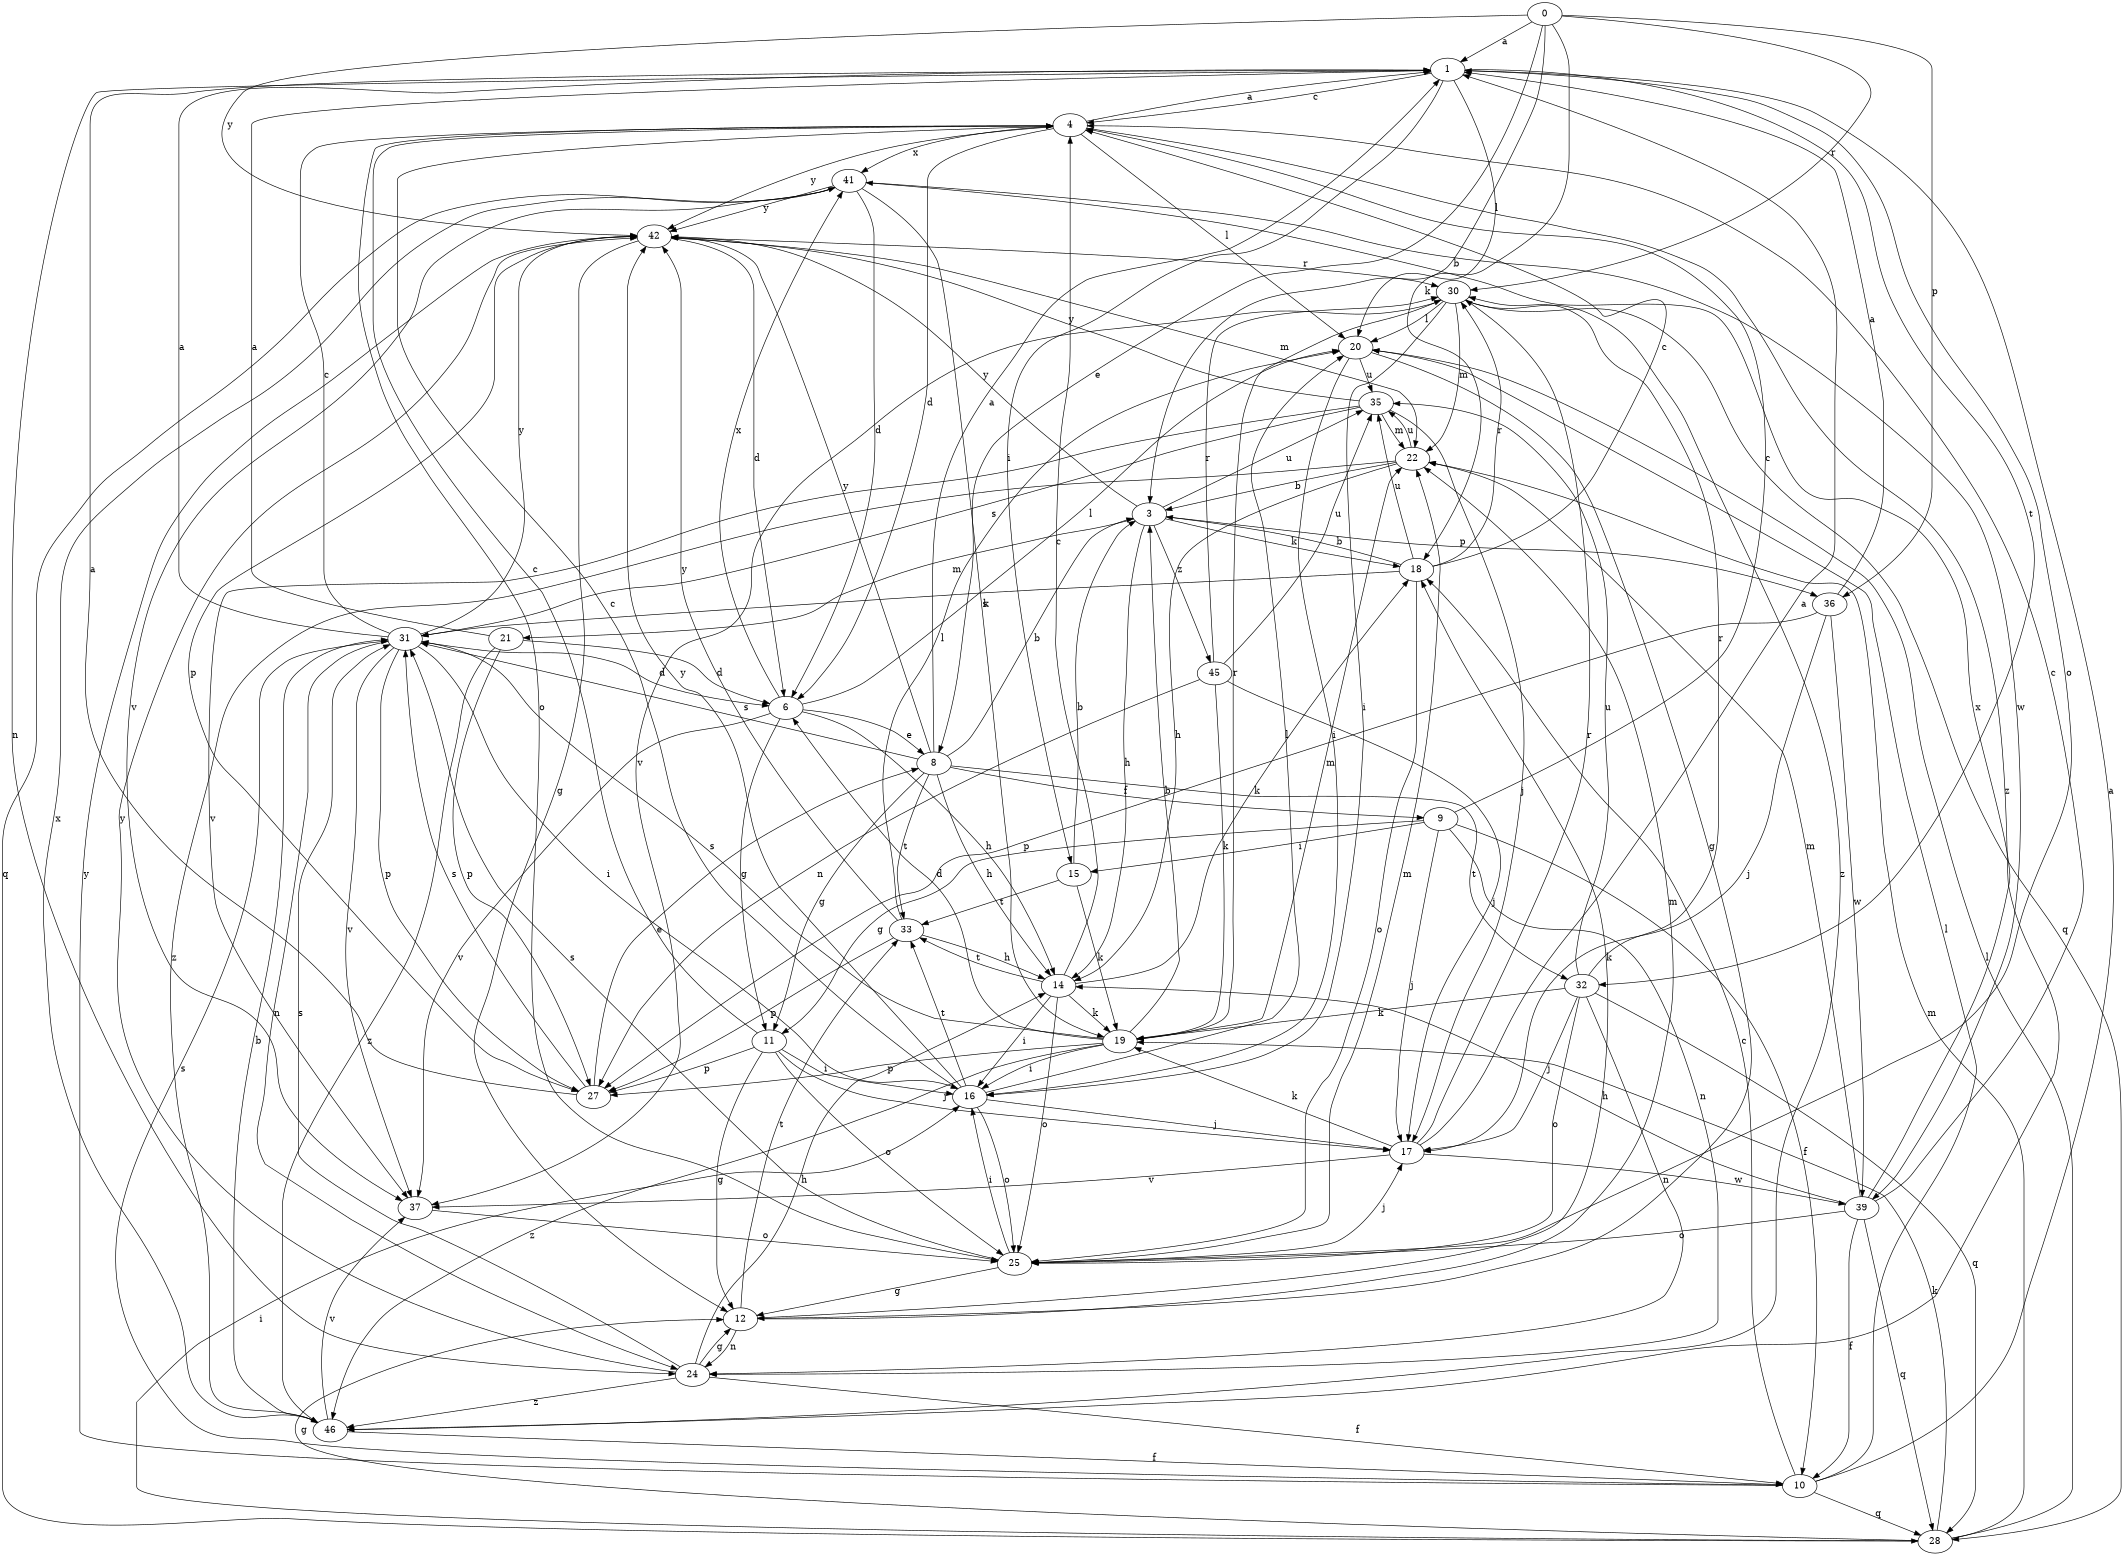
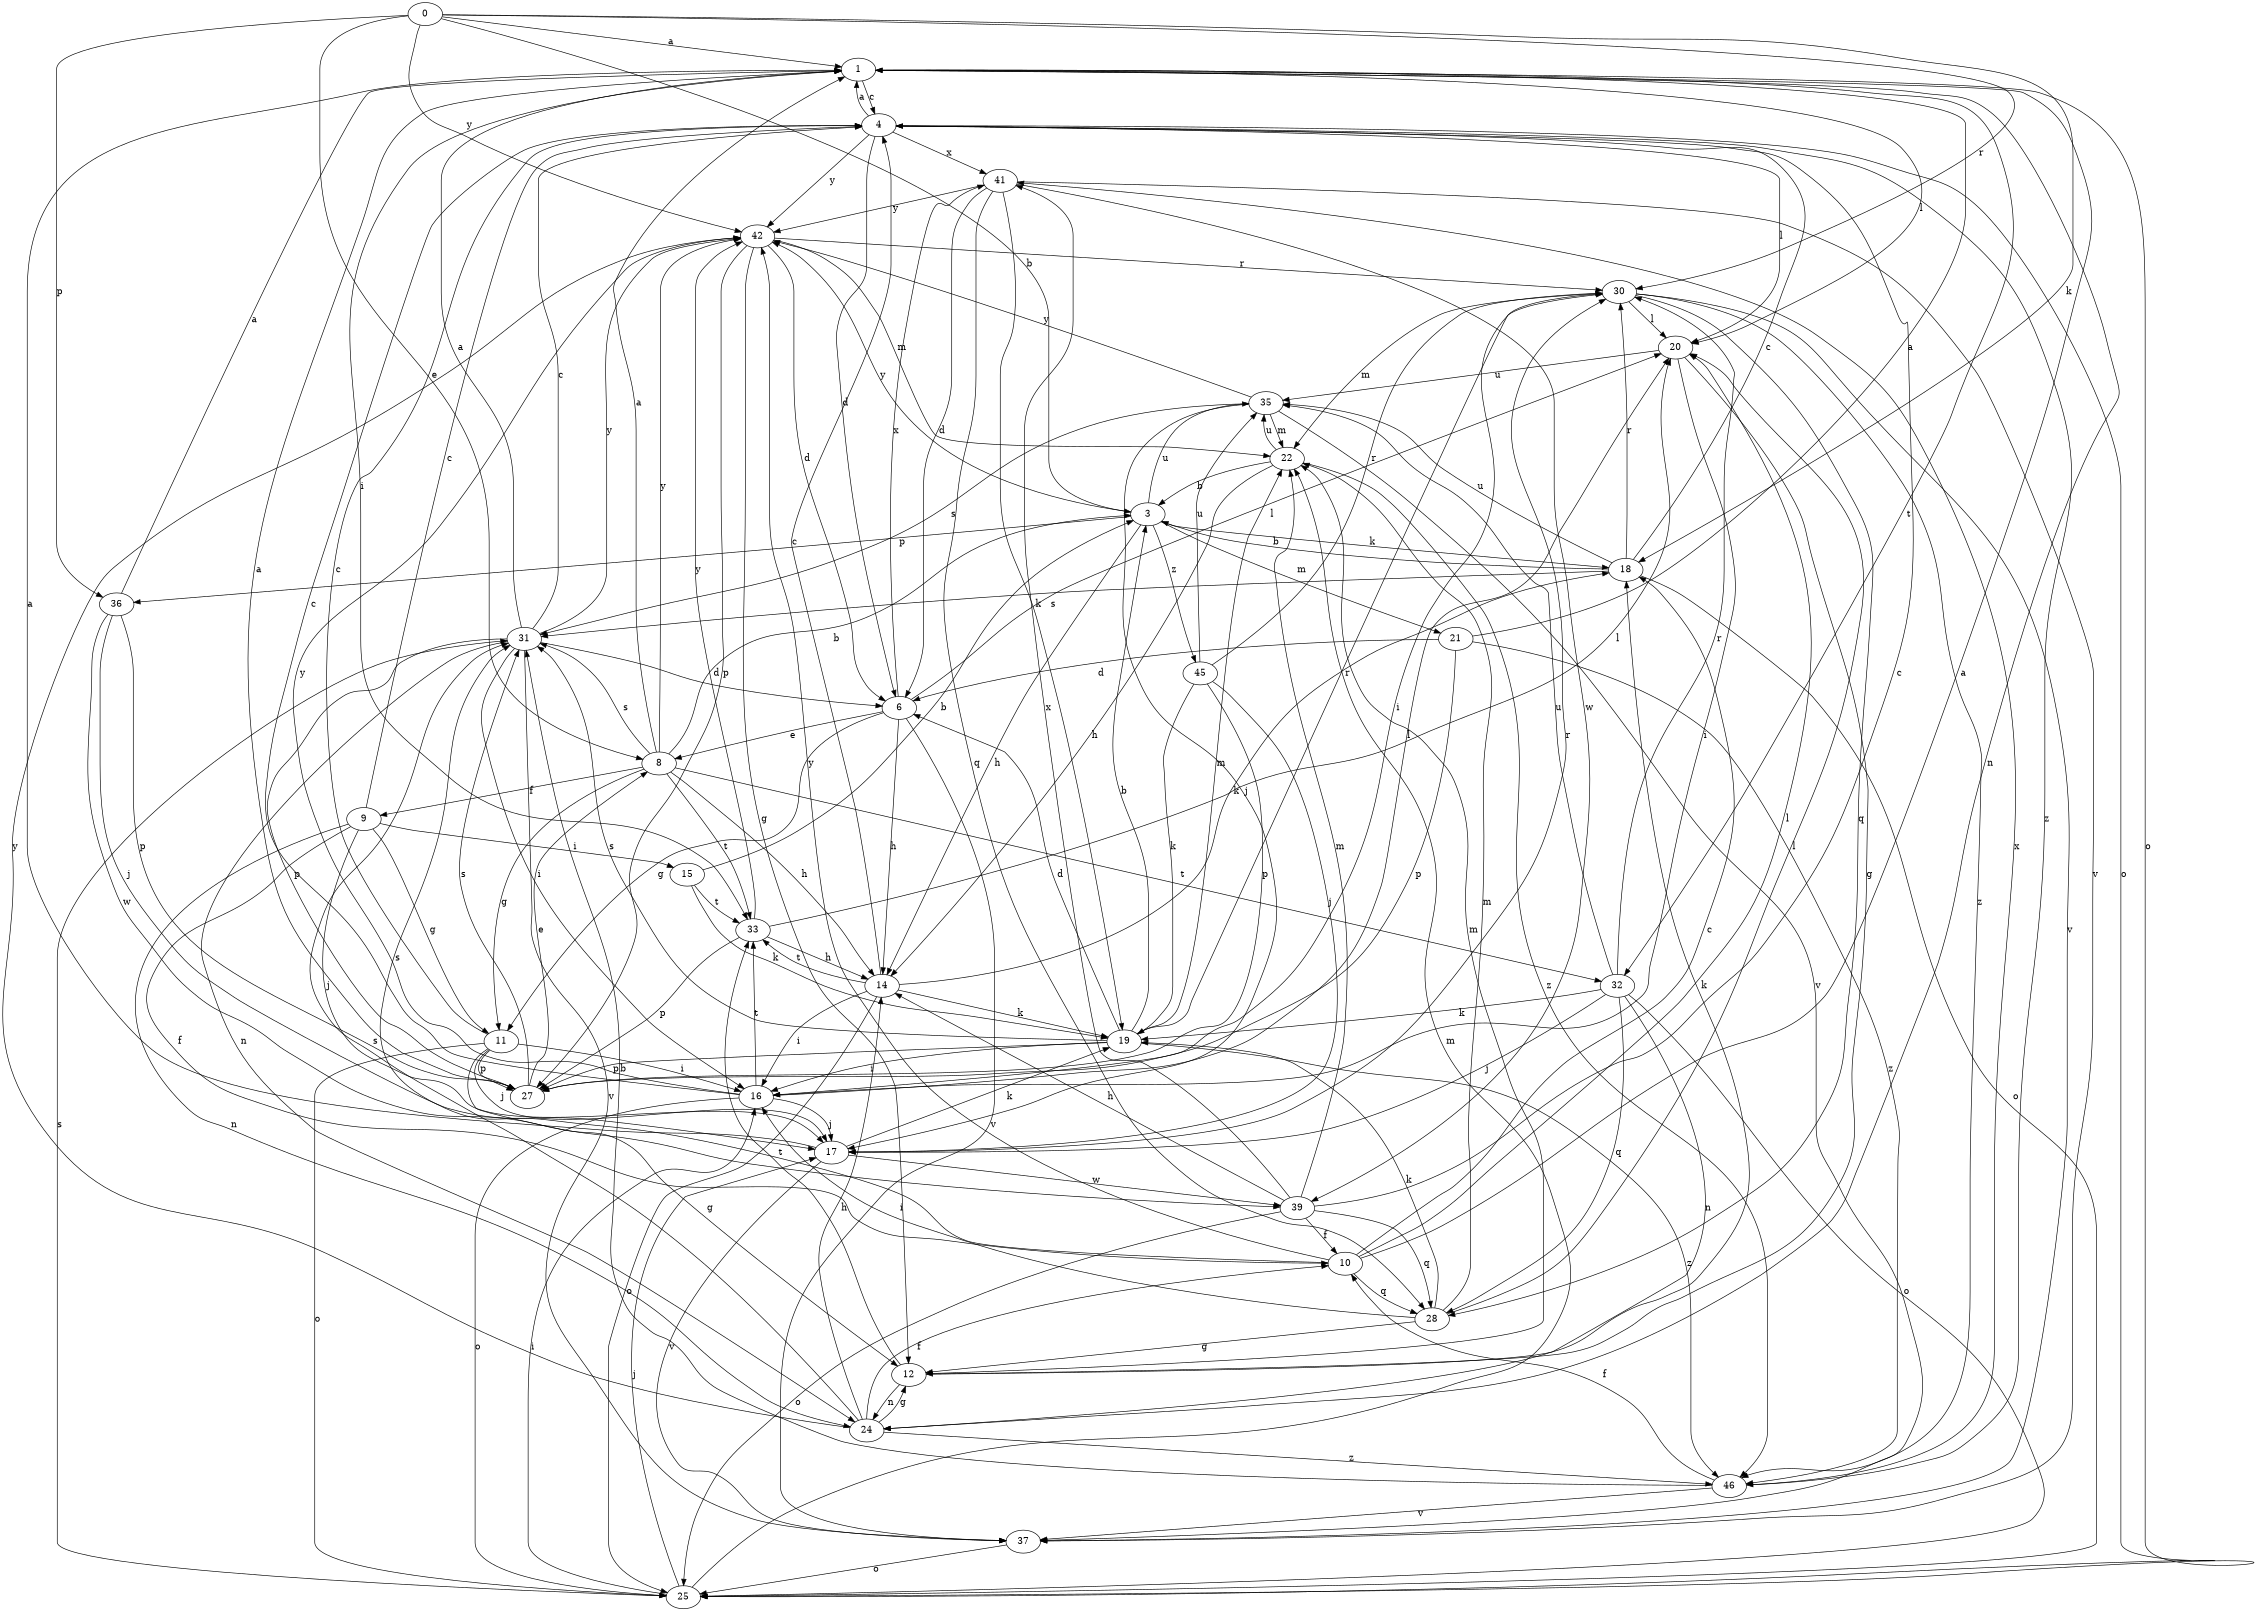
(1031, 357) -> (353, 392)
(820, 875) -> (1265, 875)
(881, 1291) -> none
